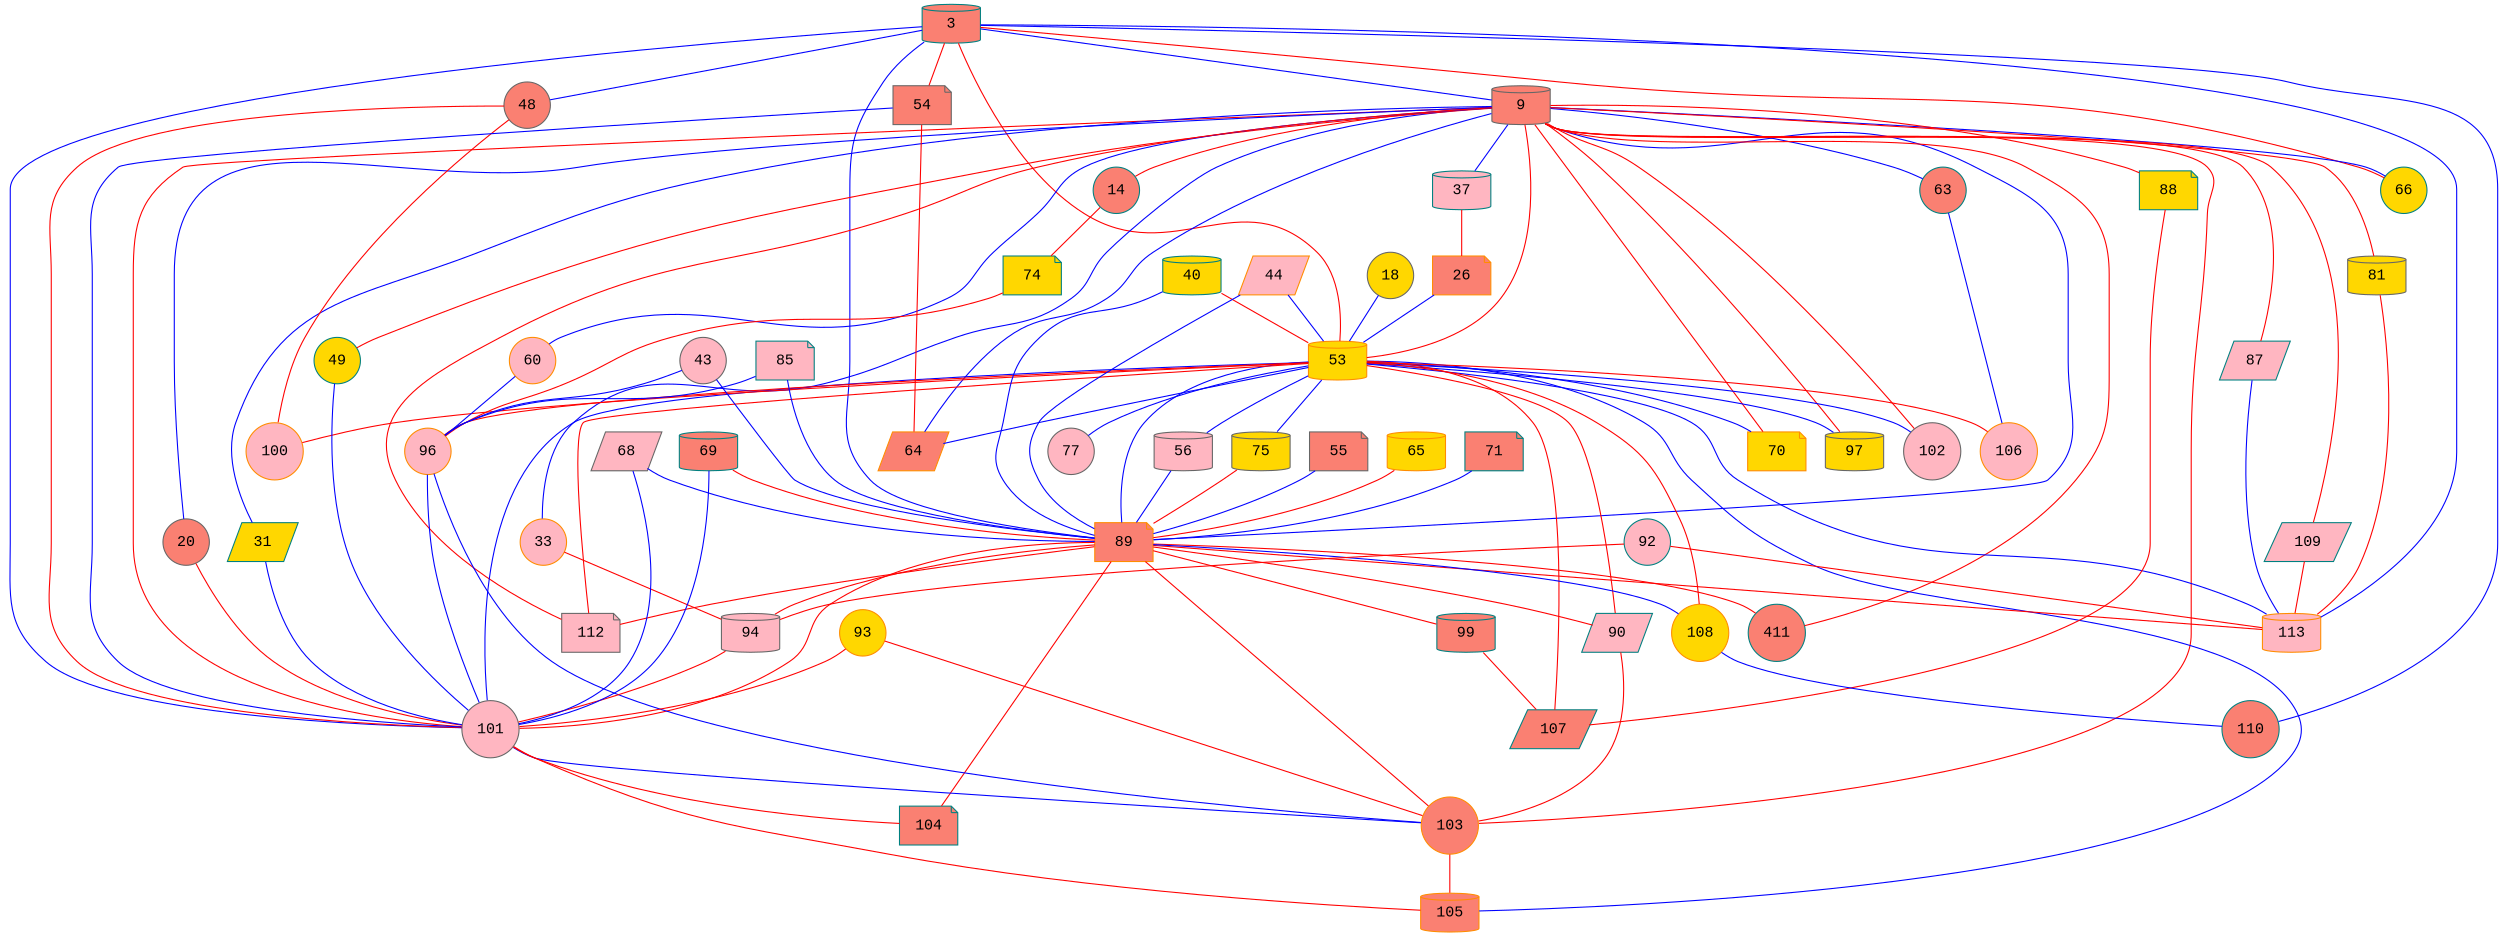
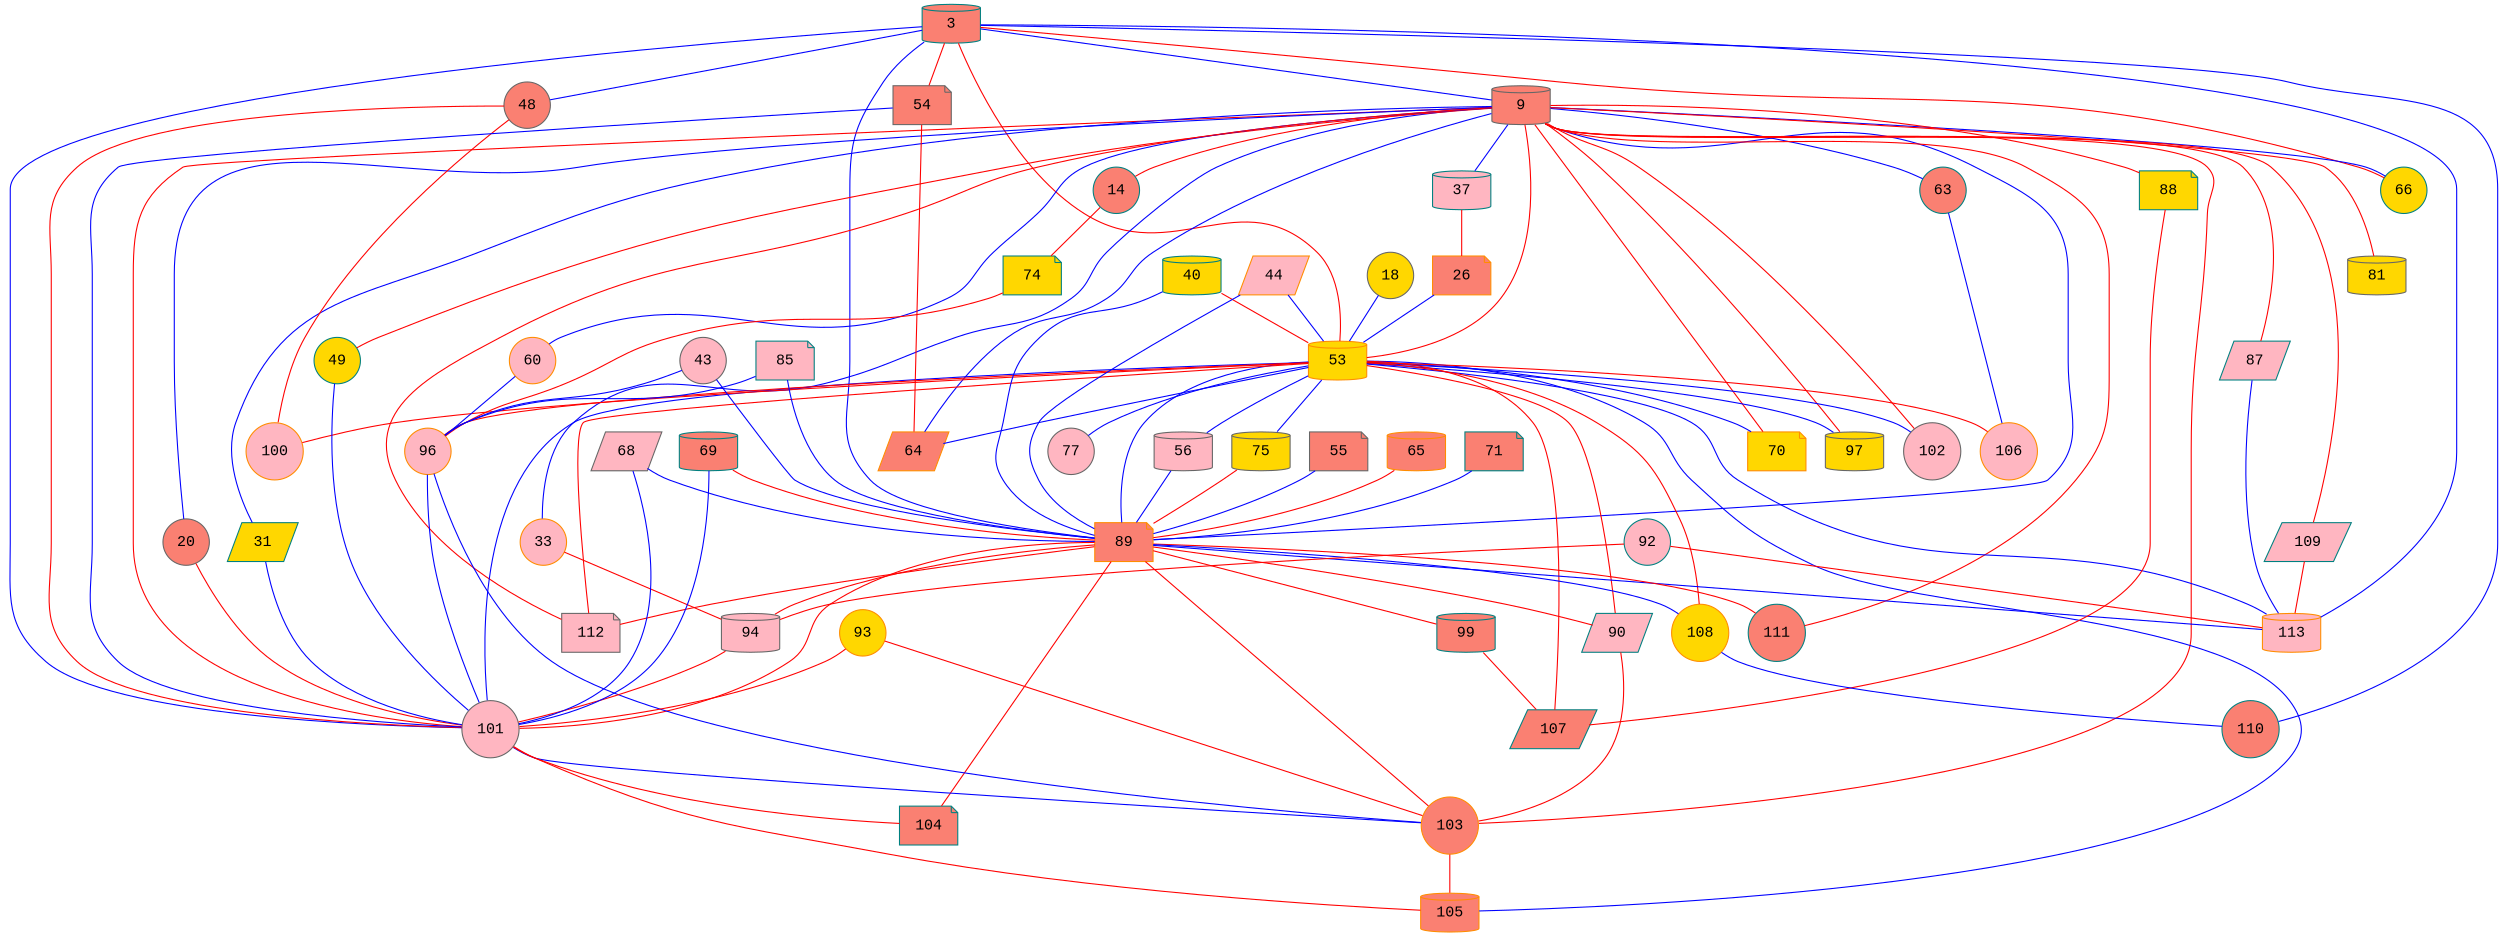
(1416, 451) -> (1416, 451)
(2385, 464) -> none
(1708, 587) -> (1708, 587)
(1777, 633) -> (1777, 633)
